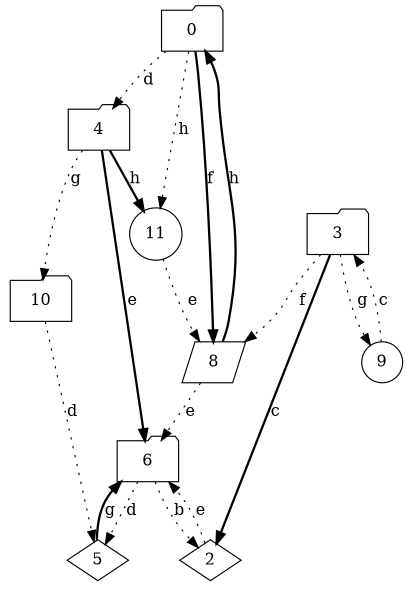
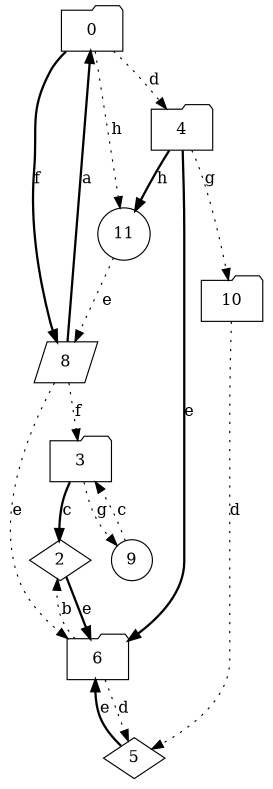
(234, 179) -> (87, 179)
(288, 296) -> (72, 406)
(110, 511) -> (105, 709)
(193, 515) -> (76, 602)
